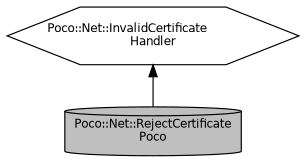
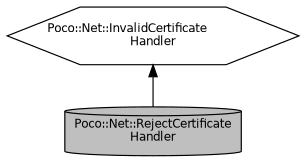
(153, 131) -> (153, 131)
